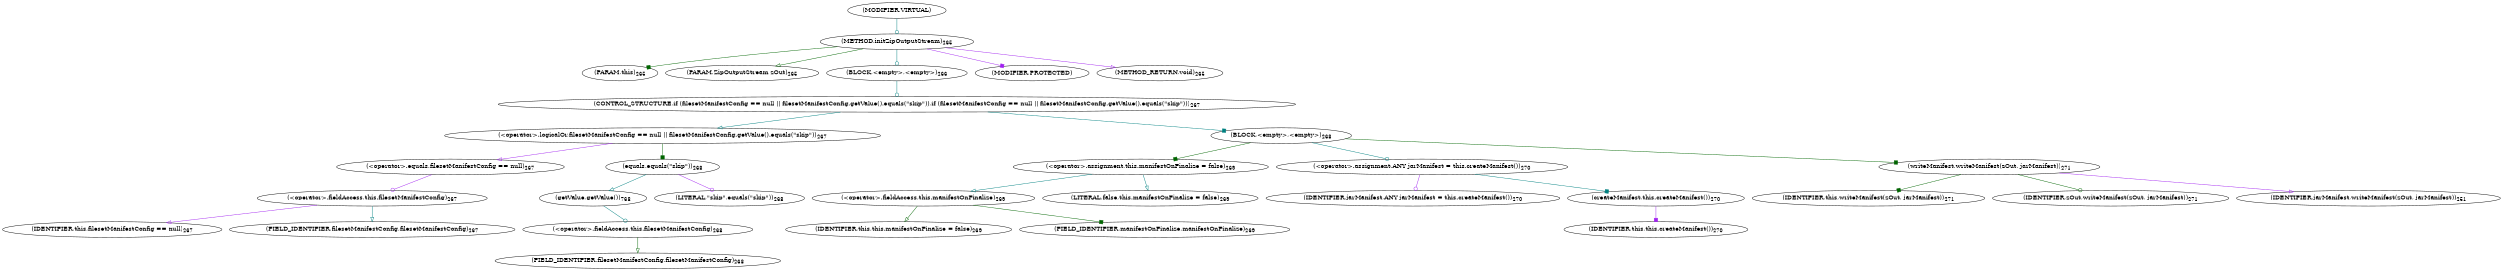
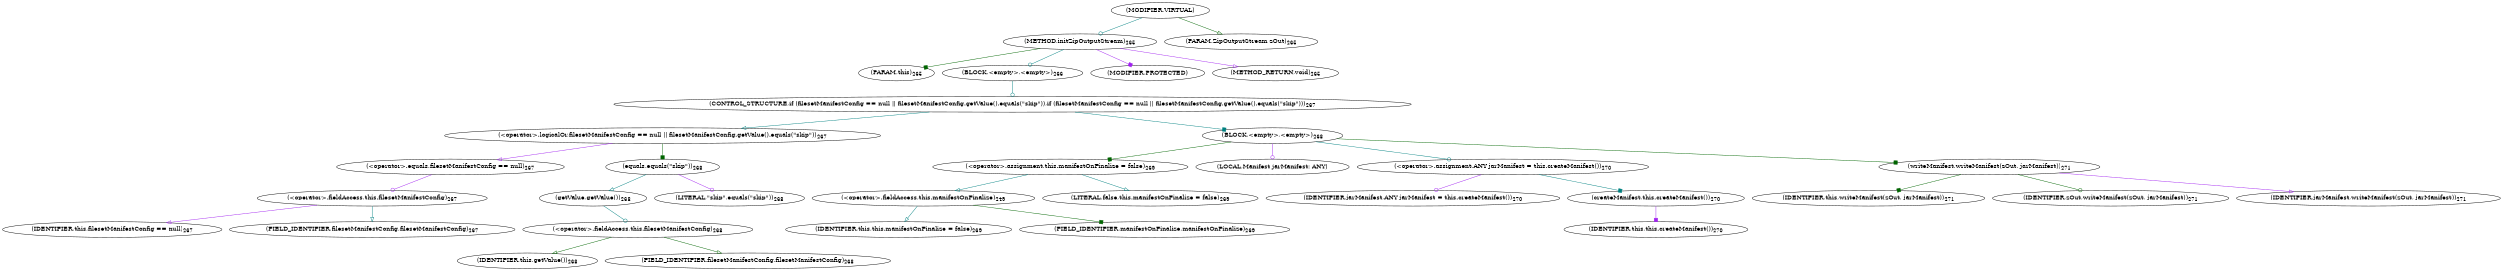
(822, 57) -> (1198, 25)
none -> (1273, 167)
(626, 198) -> (626, 198)
(1001, 198) -> (1001, 198)
(2461, 198) -> (2461, 198)
(912, 212) -> (912, 212)
none -> (527, 261)
